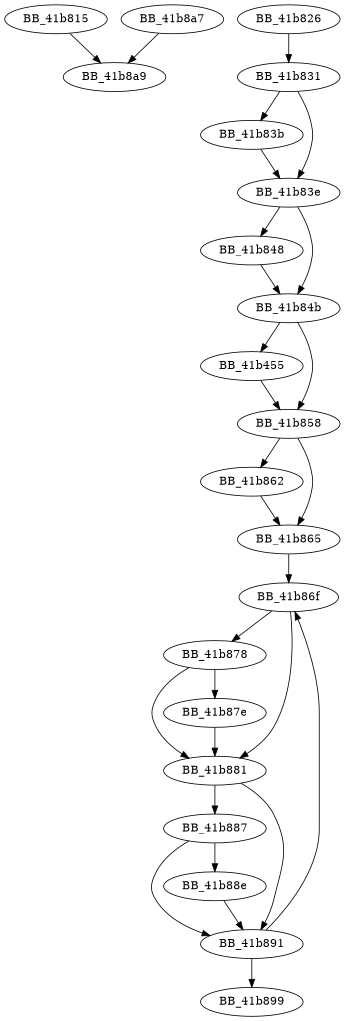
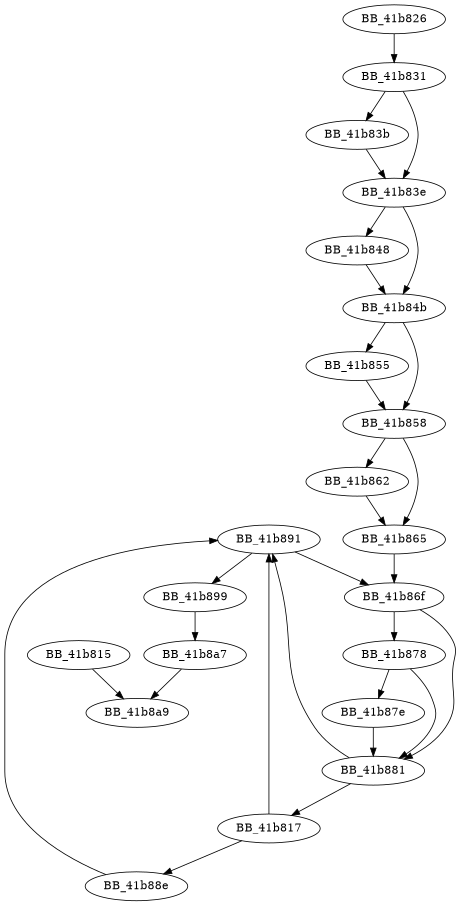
(252, 366) -> (357, 366)
none -> (195, 622)
(215, 828) -> (269, 828)
